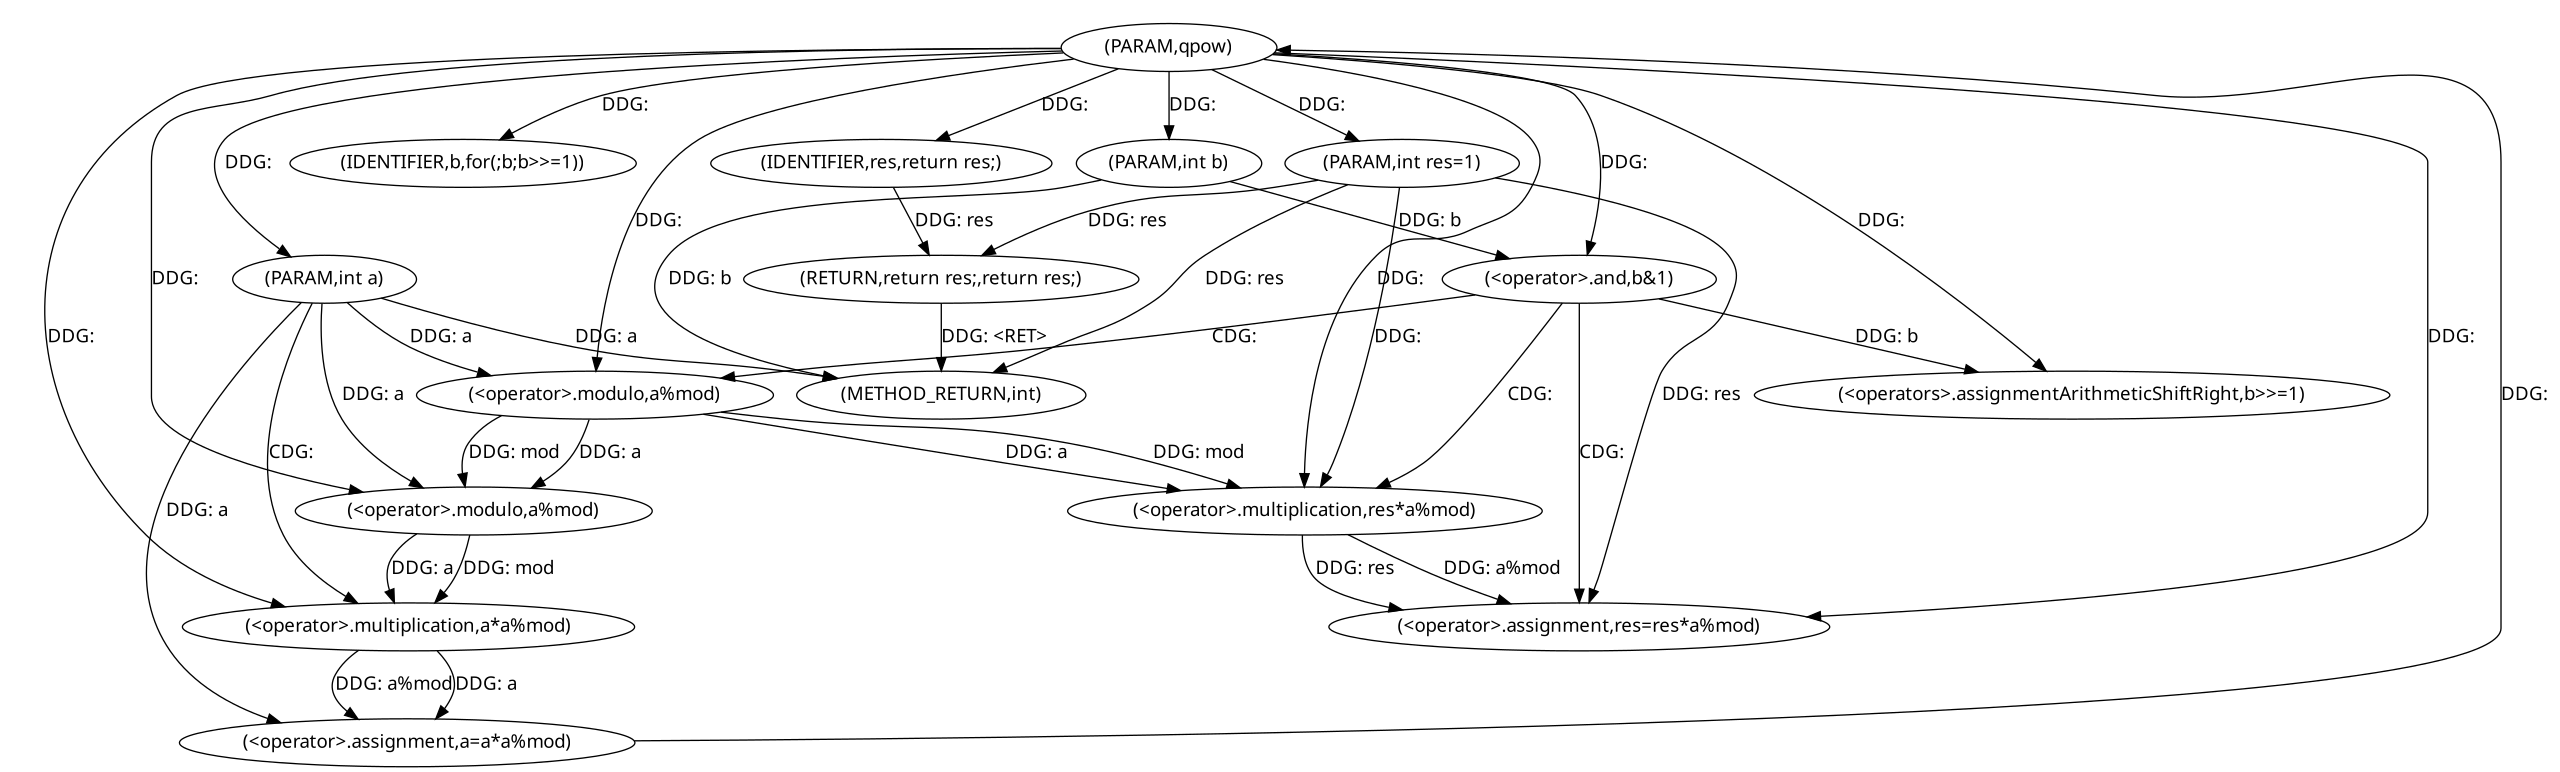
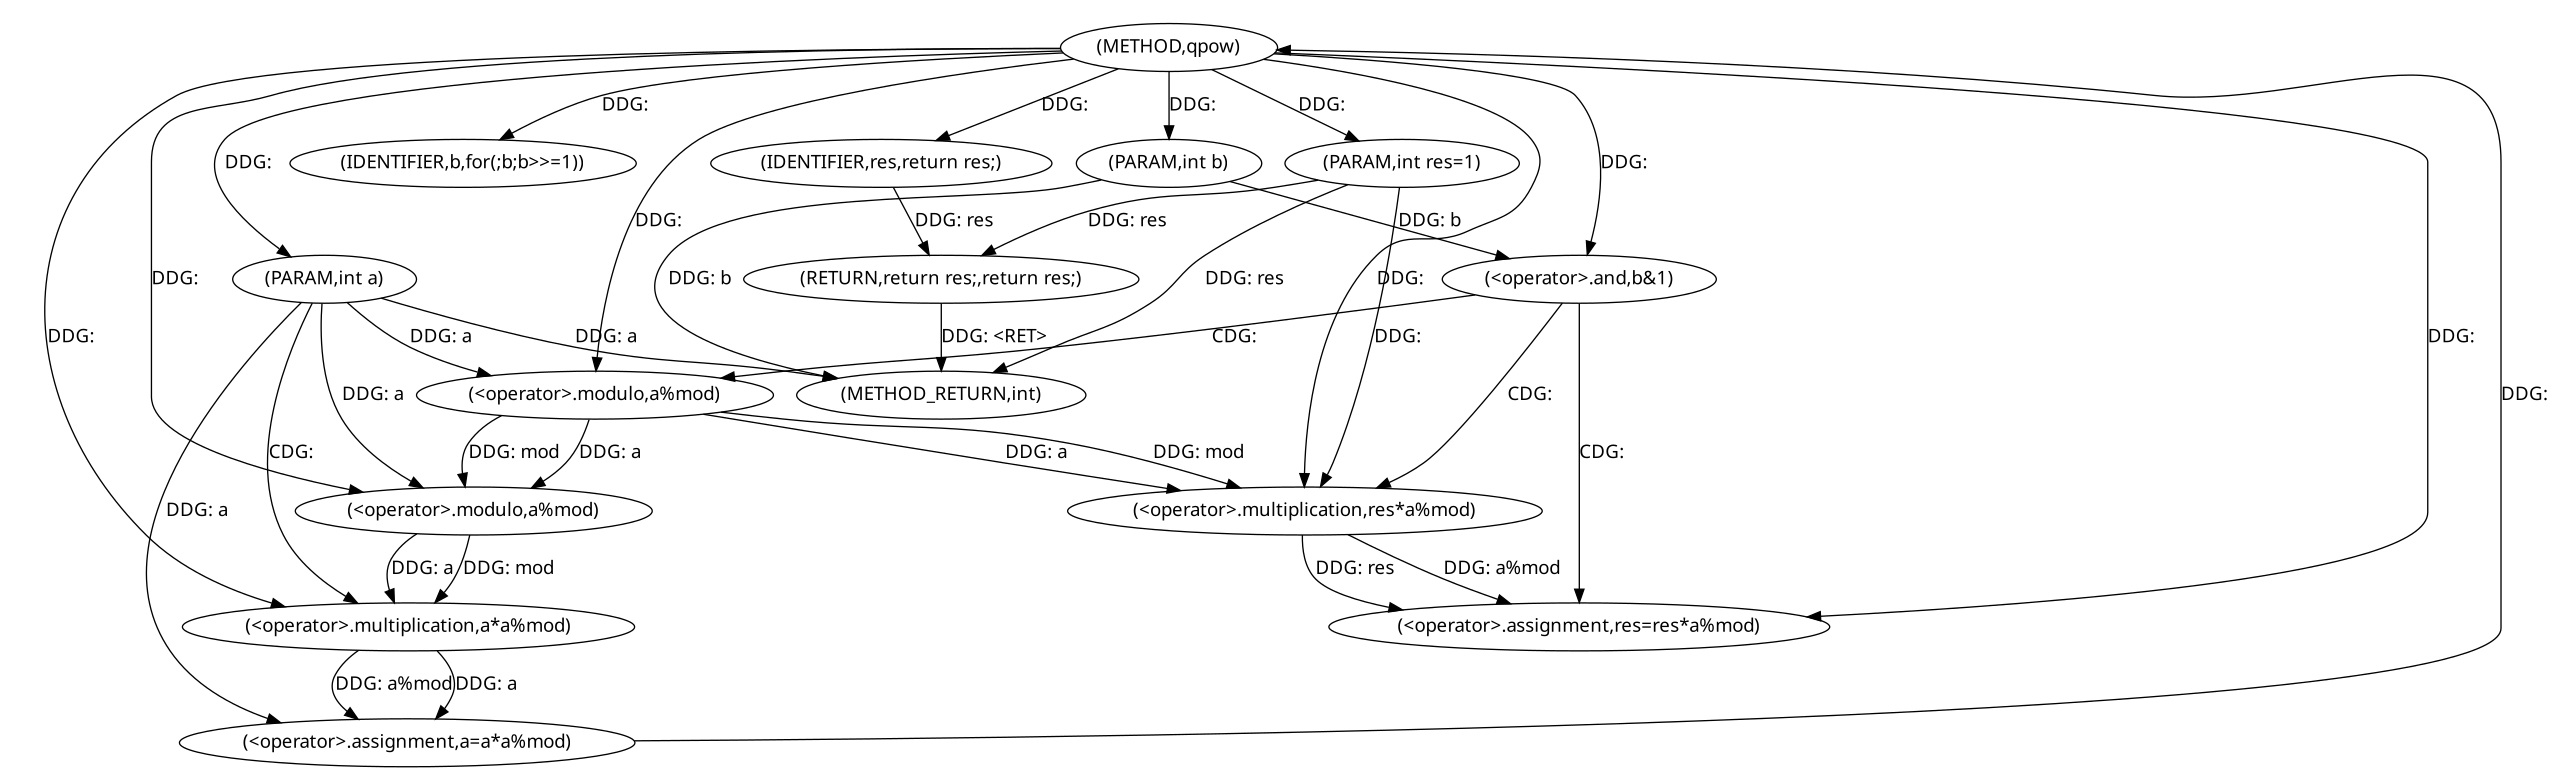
(1169, 48) -> (1169, 48)
(1729, 301) -> none
(2072, 395) -> none
